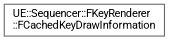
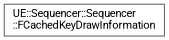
(84, 20) -> (84, 20)
